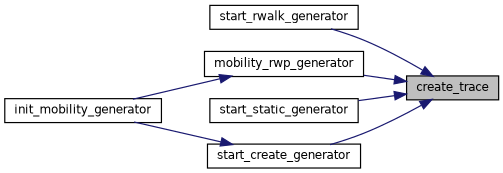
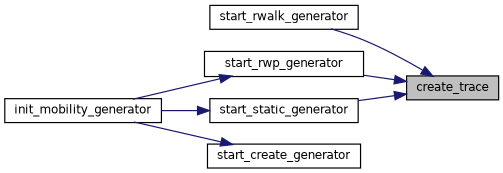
(284, 64) -> (284, 64)
none -> (179, 111)
(377, 128) -> none
